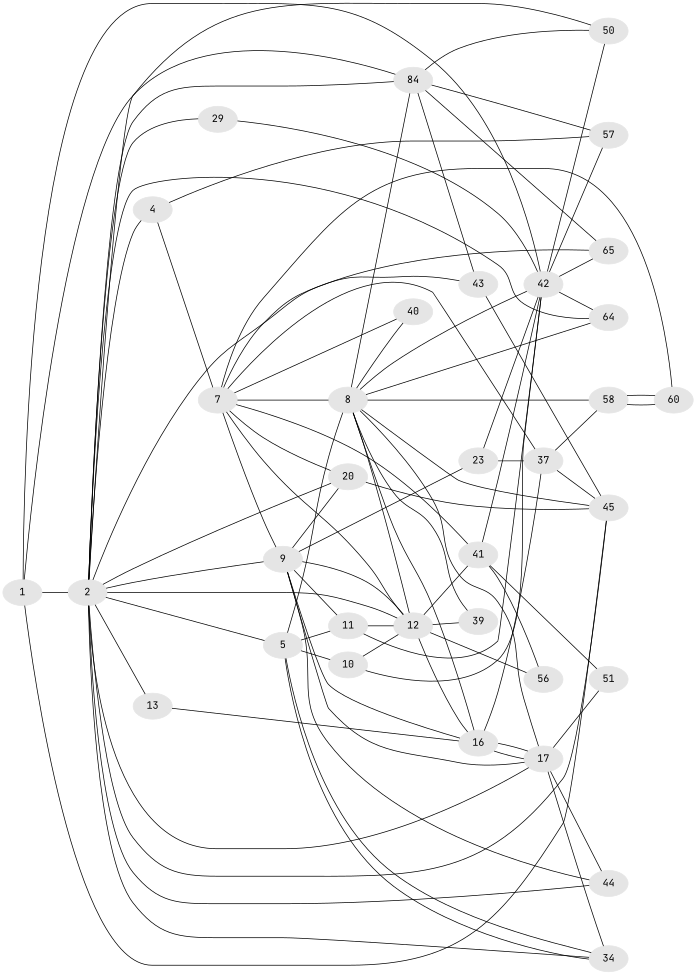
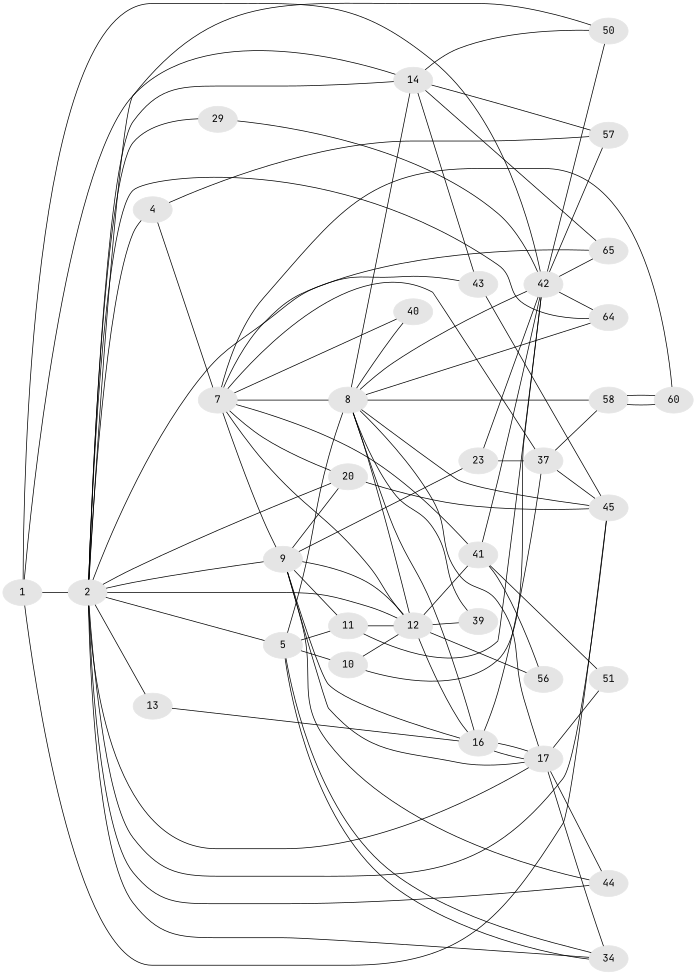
(413, 80) -> (413, 80)
